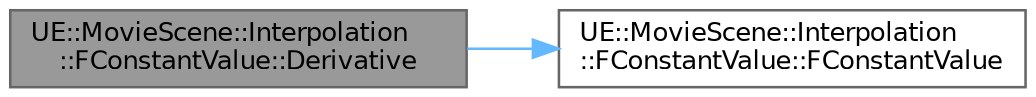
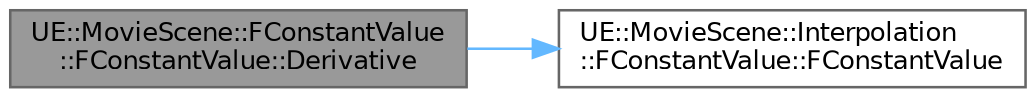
(238, 49) -> (238, 49)
